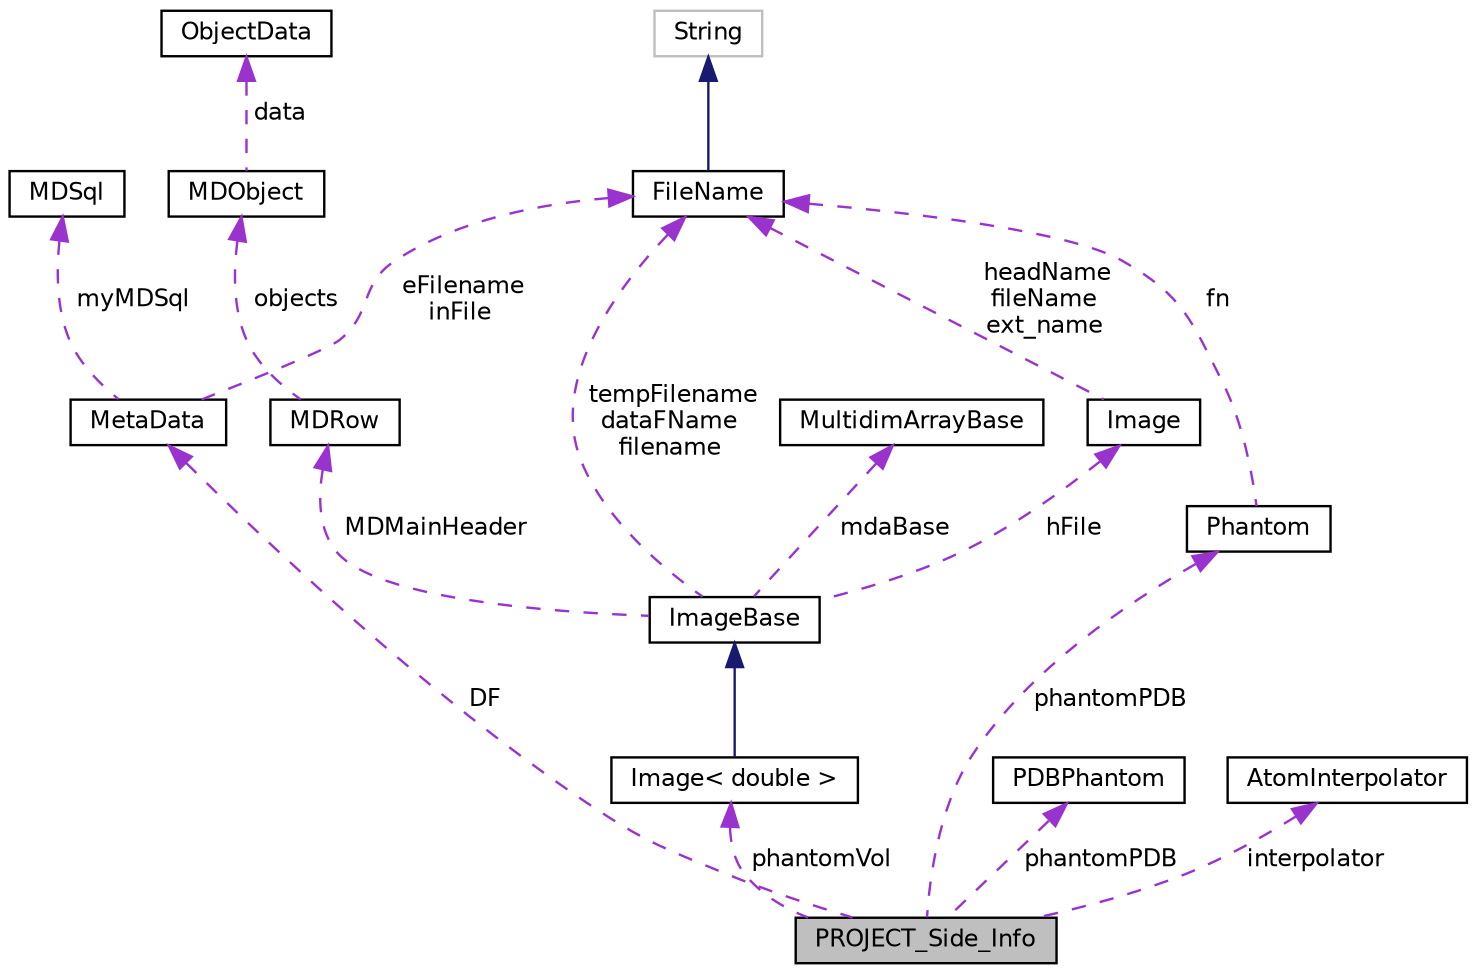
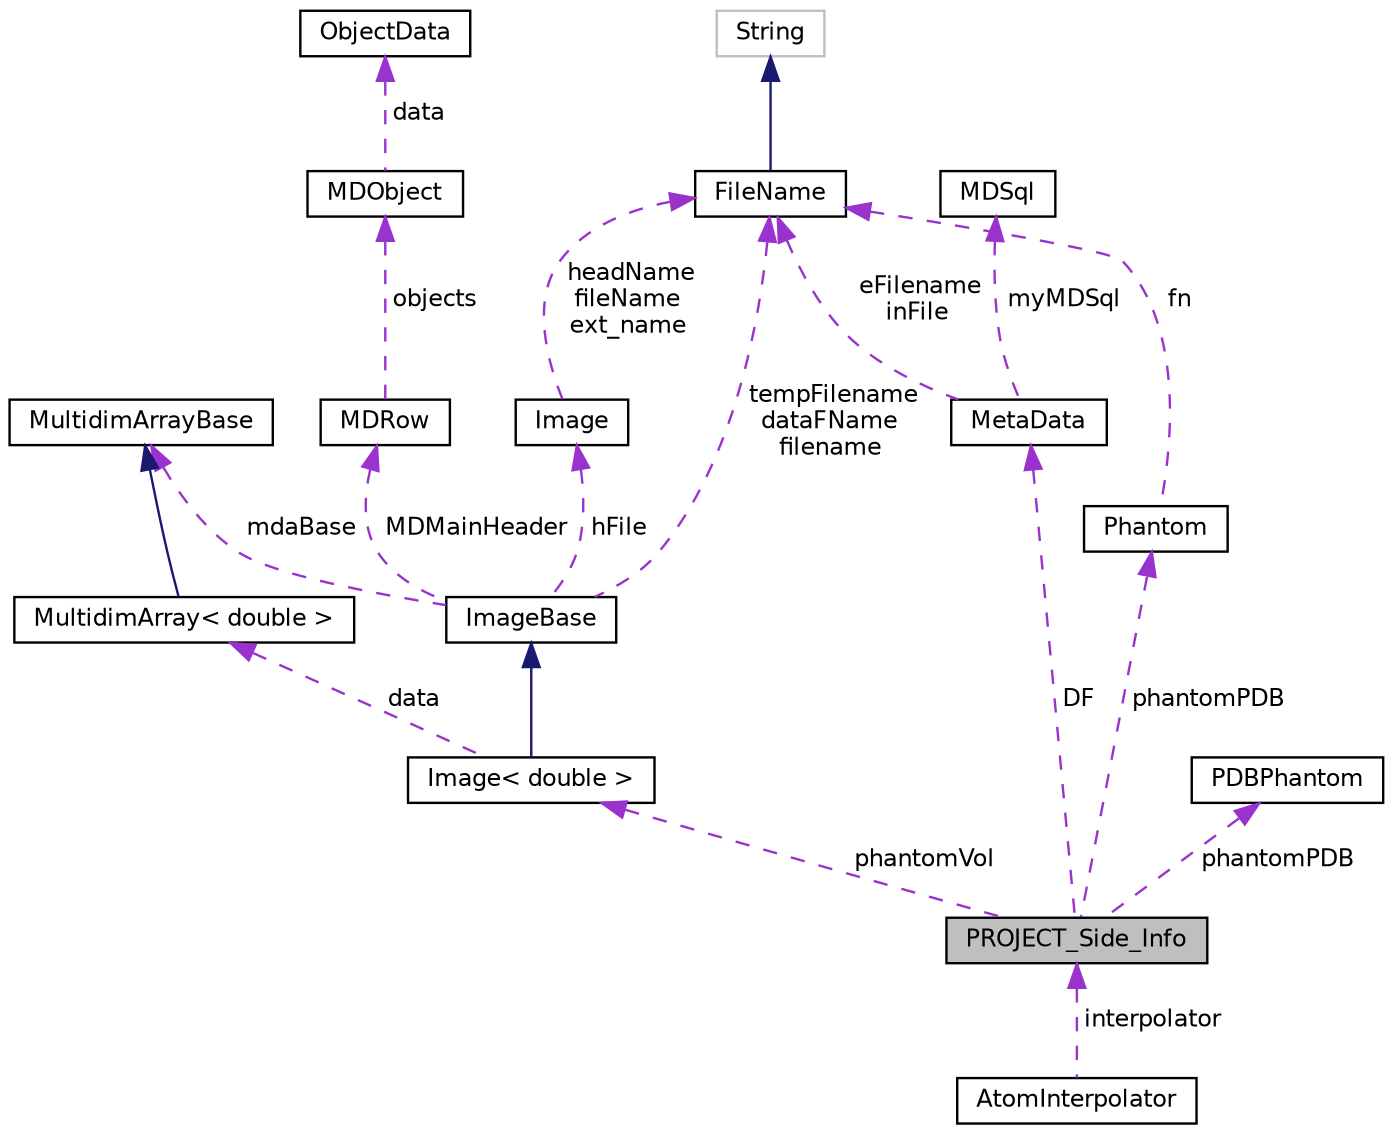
none -> (184, 620)
(1171, 879) -> (1077, 1033)
